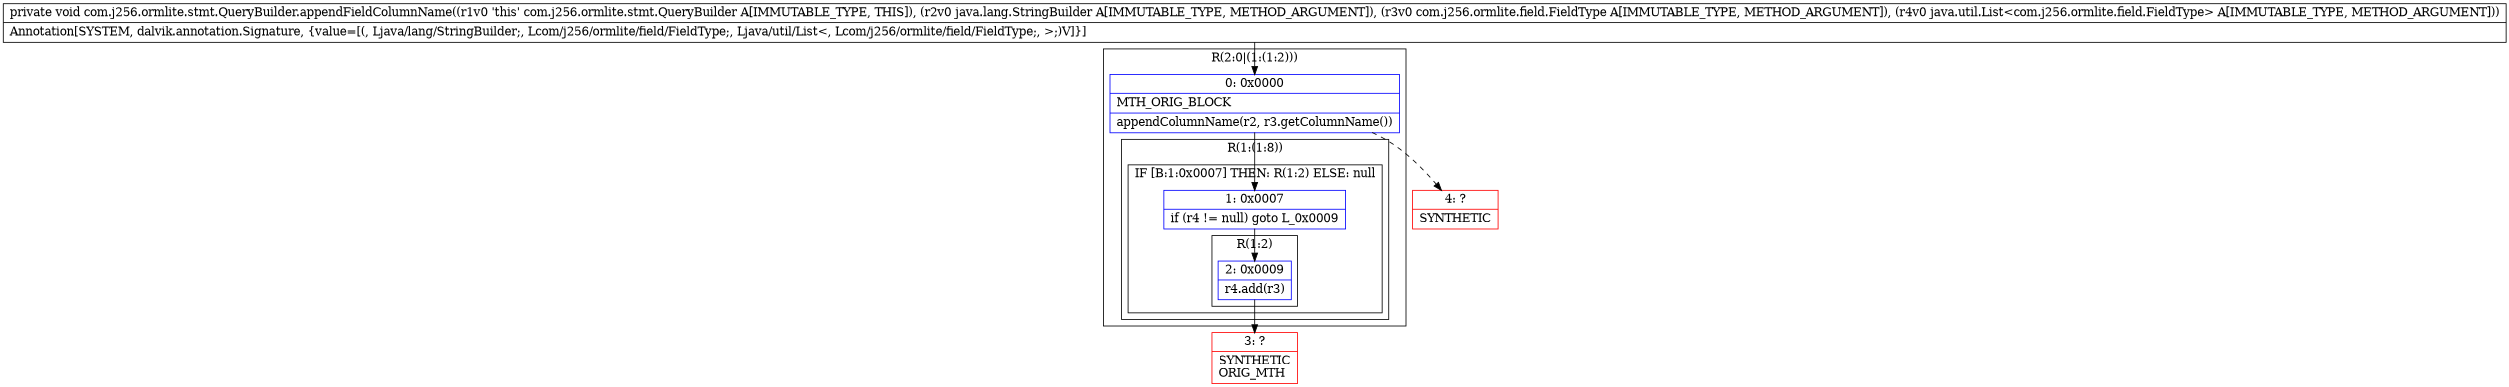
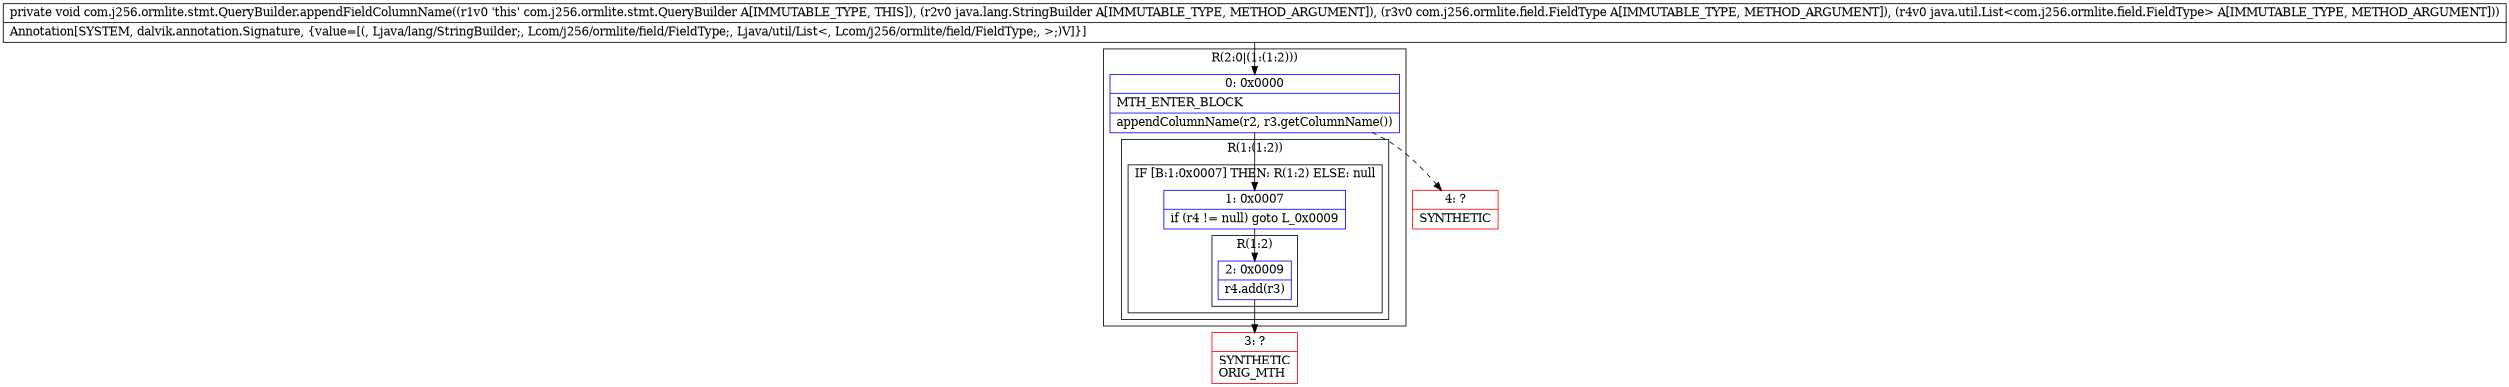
(1174, 103) -> (1180, 103)
(1255, 149) -> (1255, 149)
